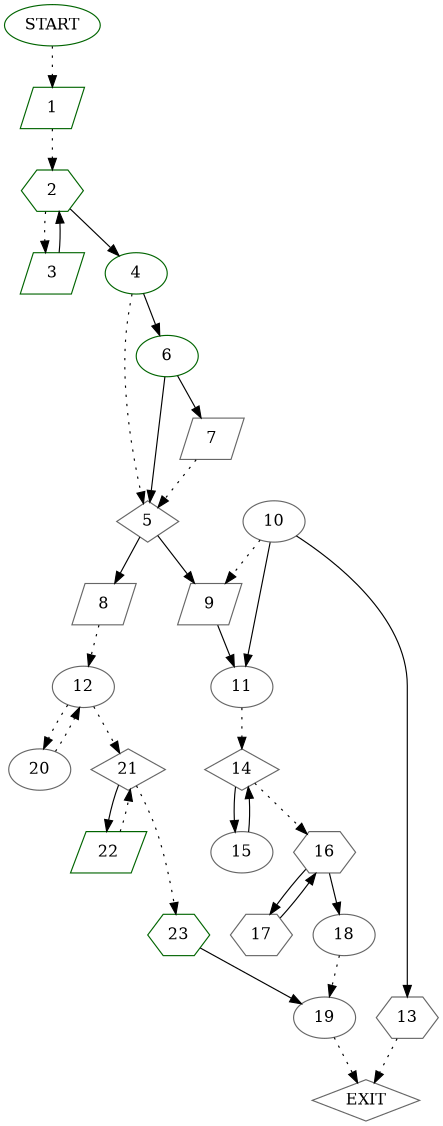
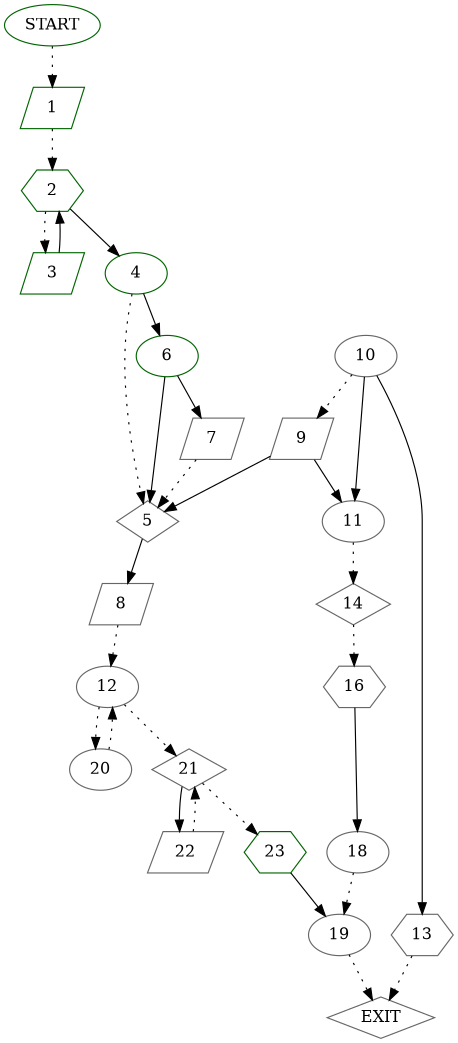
(173, 555) -> (223, 481)
(109, 852) -> (186, 852)
(242, 852) -> none
(261, 935) -> none
